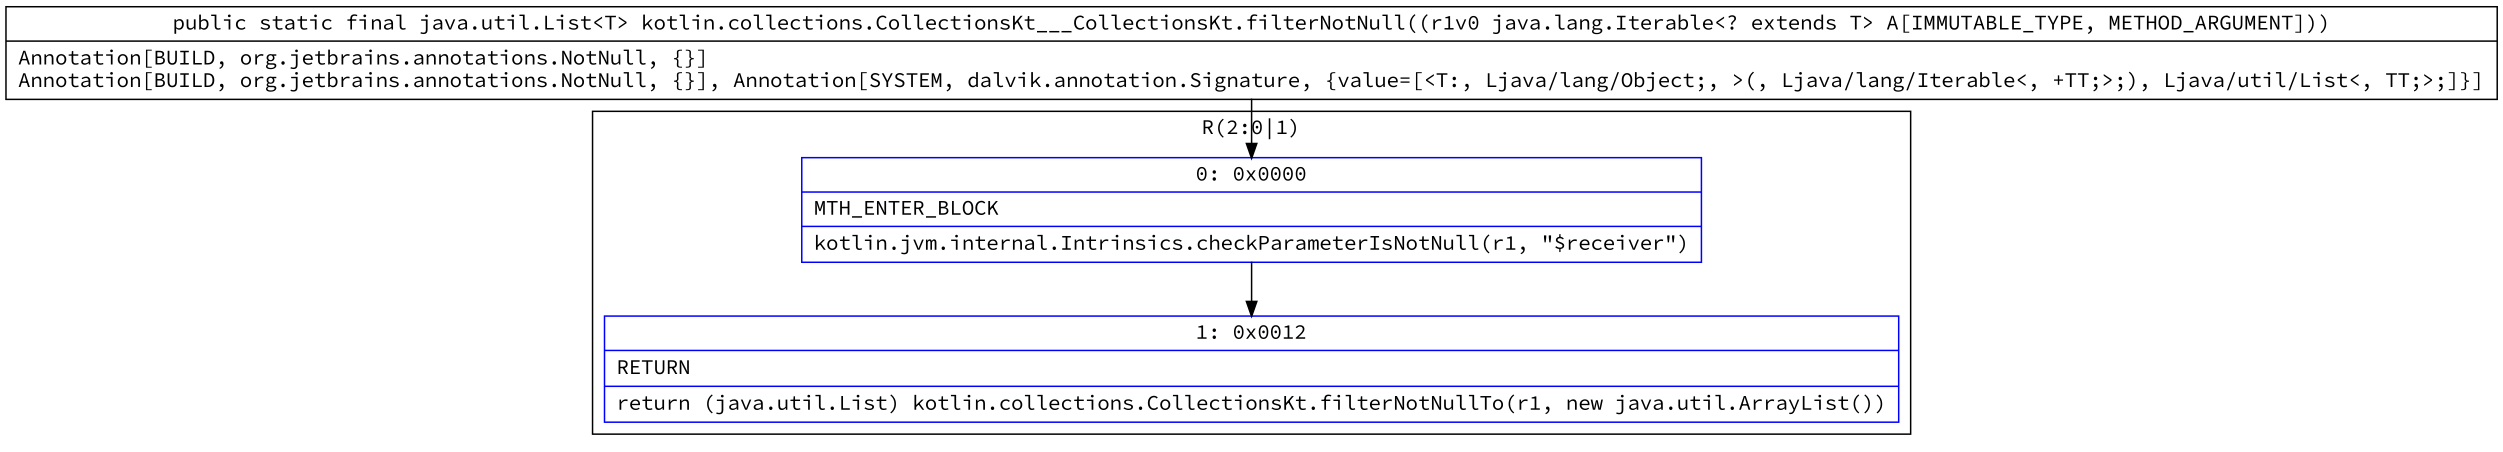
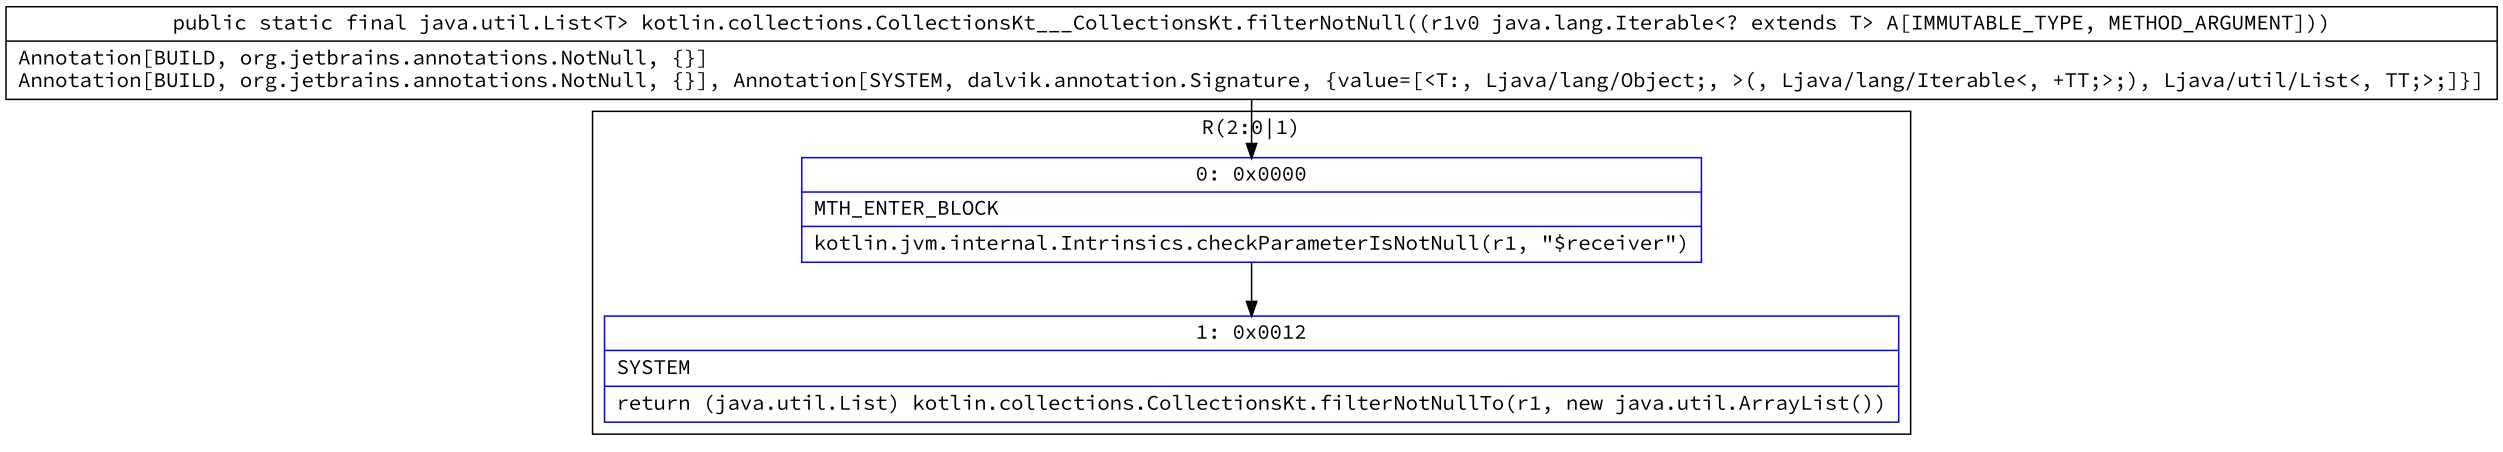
(654, 368) -> (654, 368)
